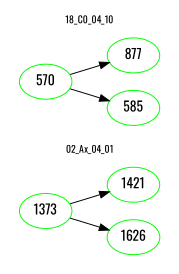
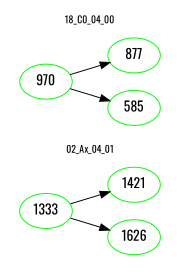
(90, 21) -> (90, 21)
(46, 82) -> (46, 82)
(46, 211) -> (46, 211)
